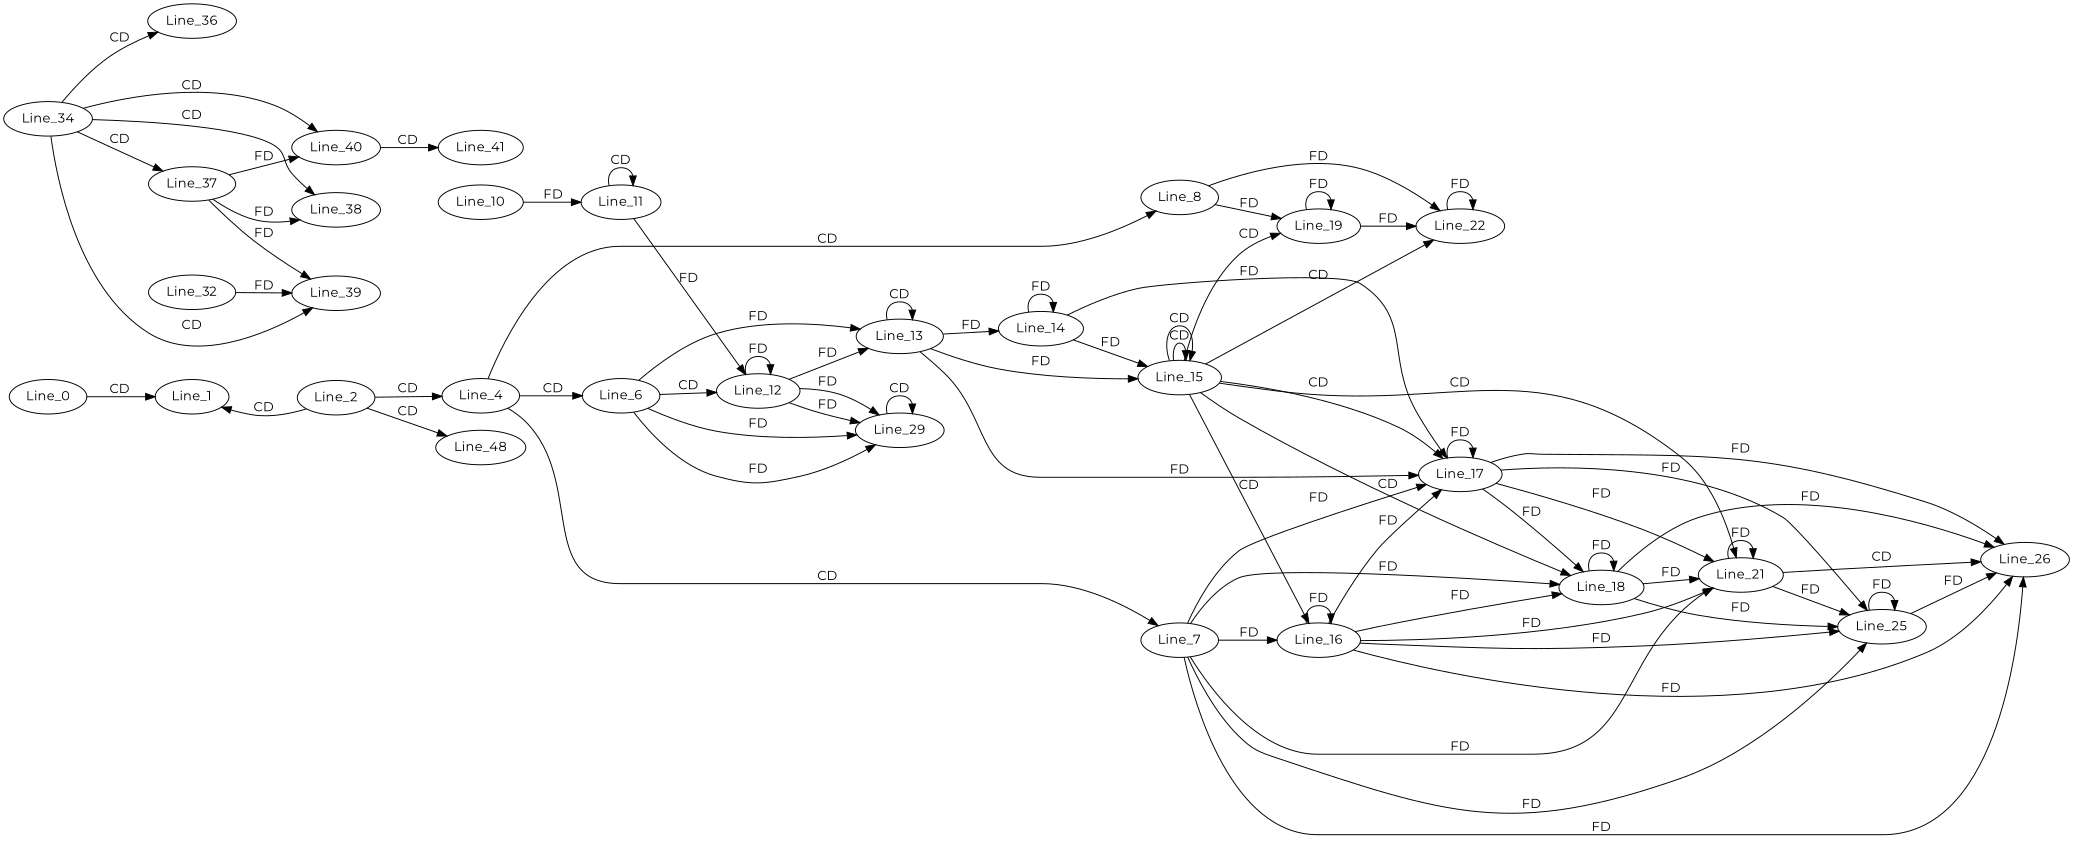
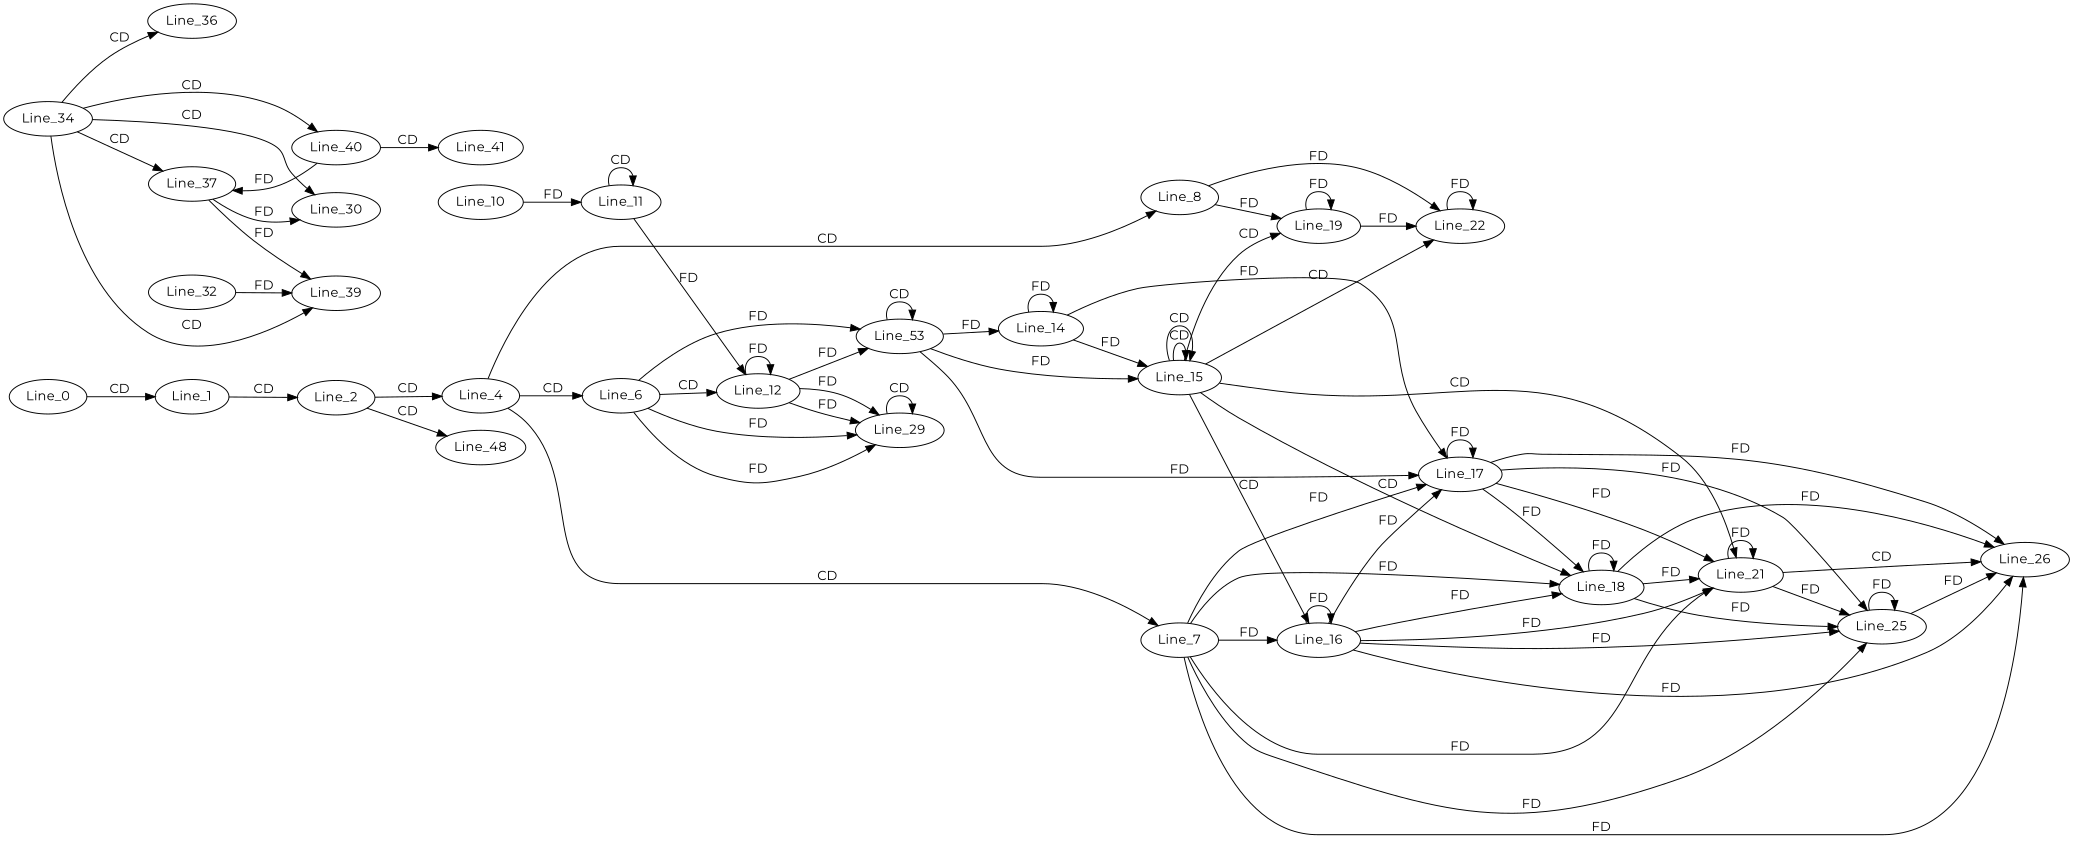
(259, 167) -> (282, 184)
(336, 210) -> (336, 210)
(900, 336) -> (900, 336)
(1333, 403) -> none
(269, 416) -> (258, 397)
